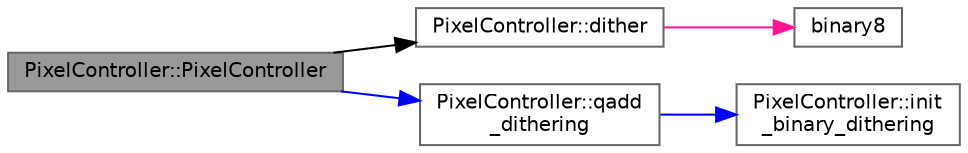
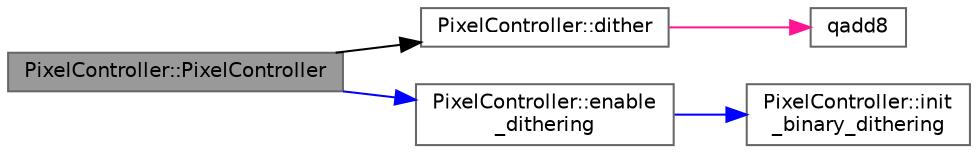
(848, 27) -> (858, 27)
(540, 115) -> (545, 115)
